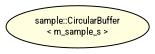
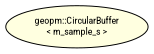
(78, 27) -> (77, 27)
